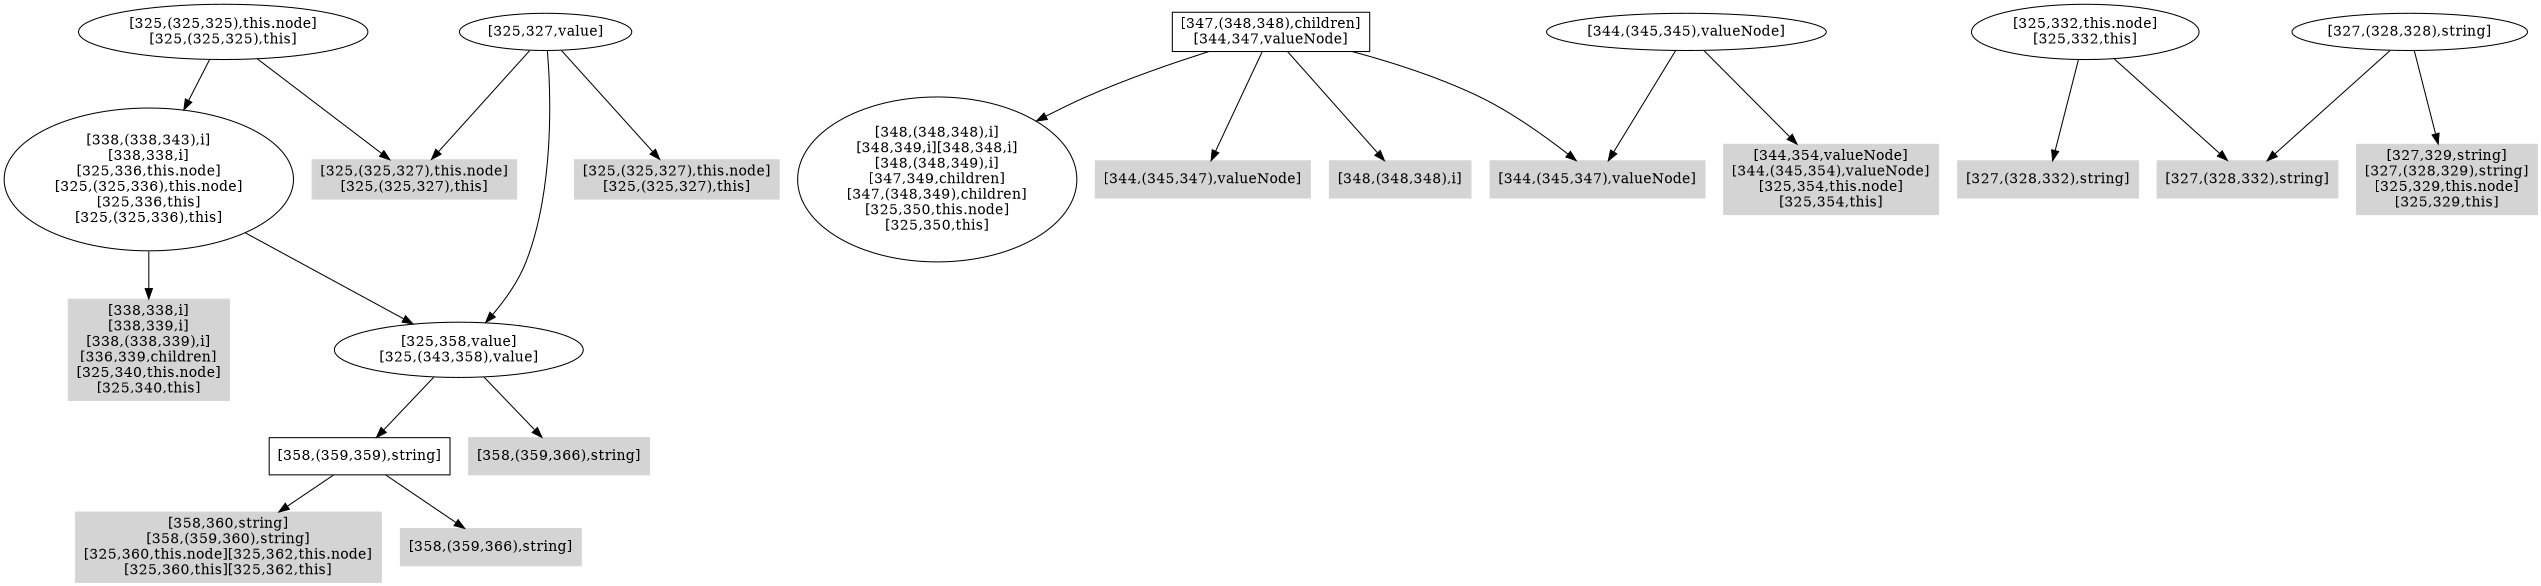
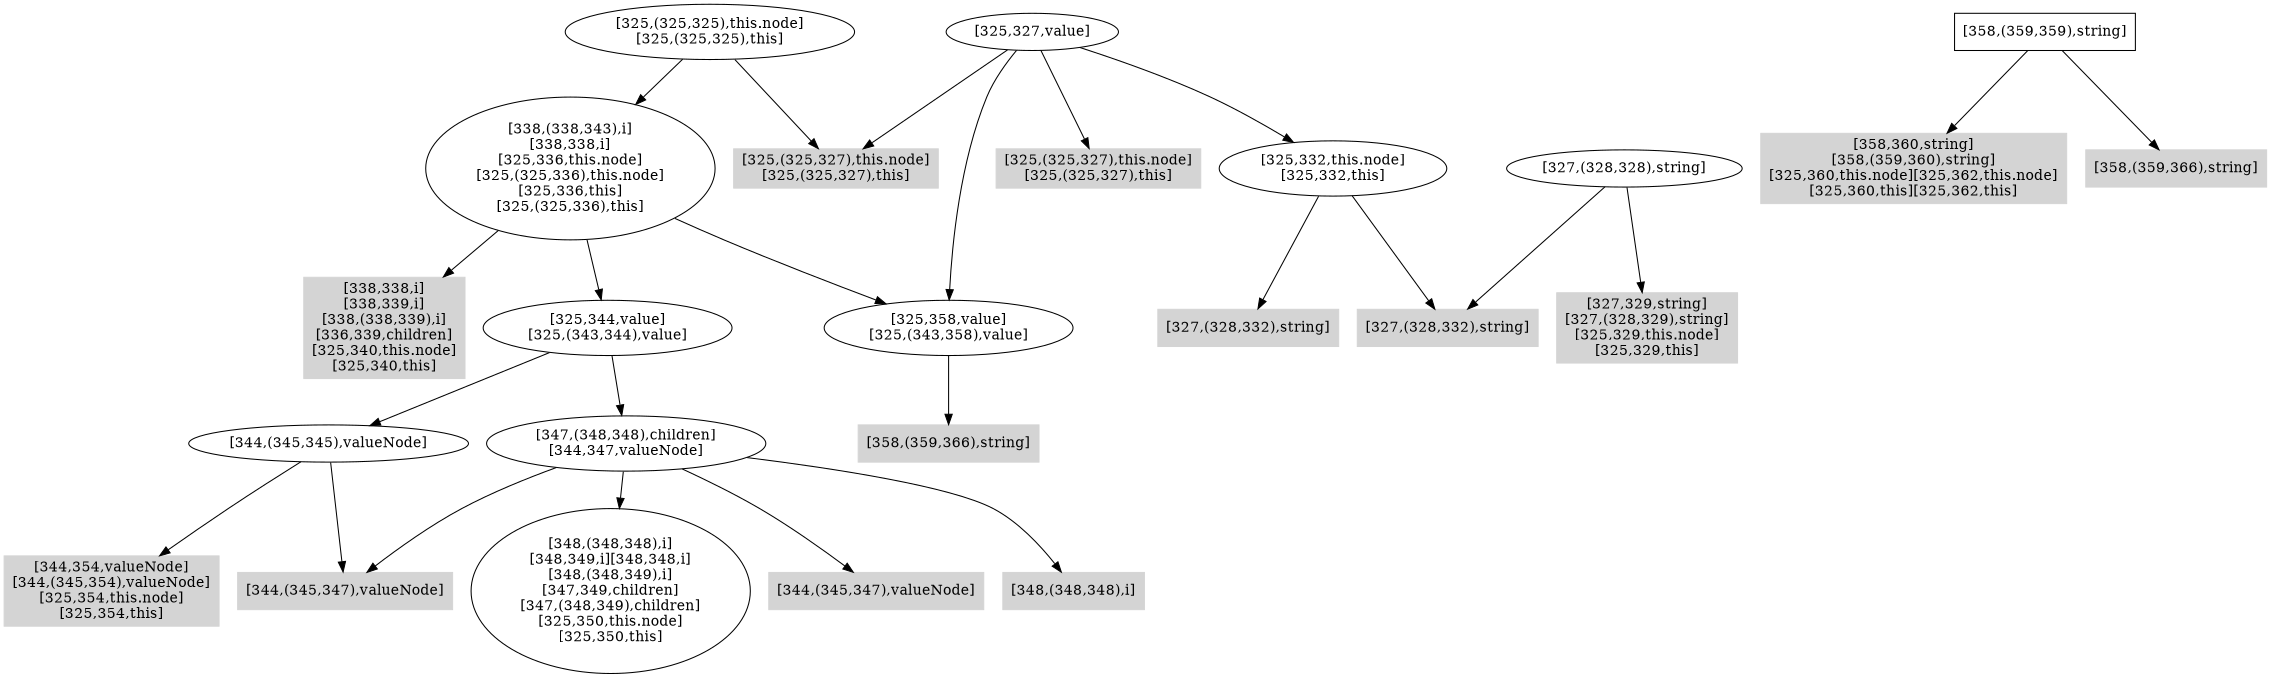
(1271, 32) -> (626, 444)
none -> (1185, 86)
none -> (608, 328)
(409, 403) -> none
